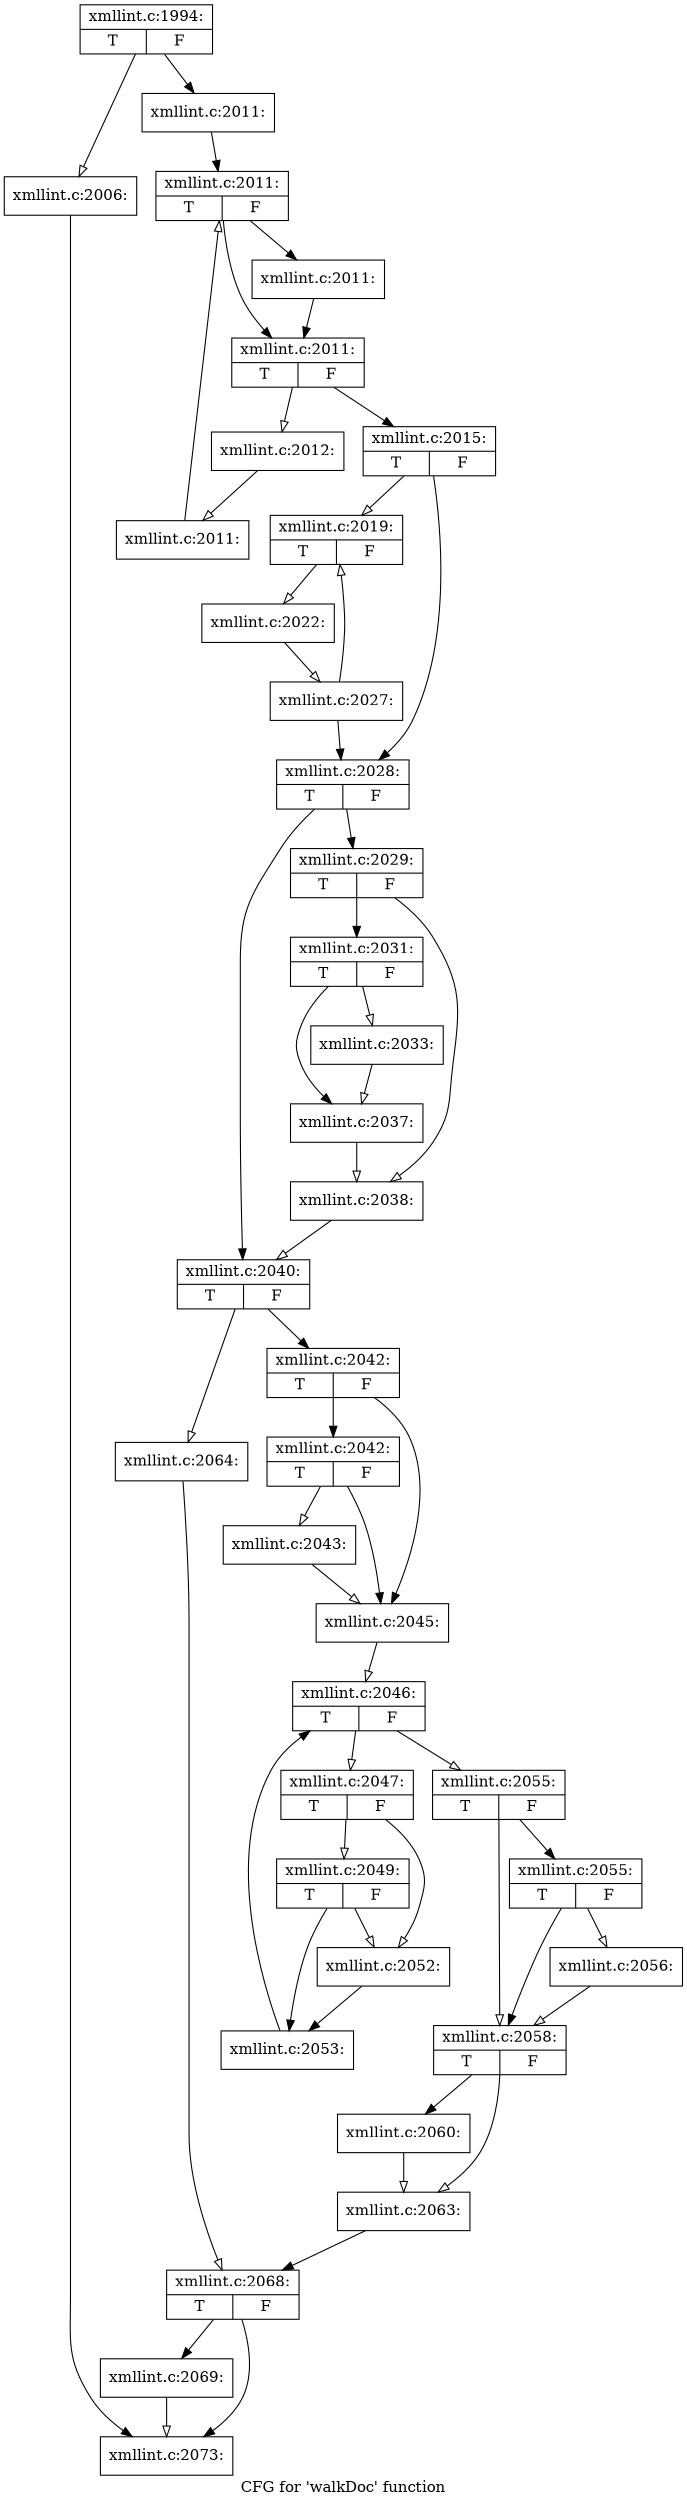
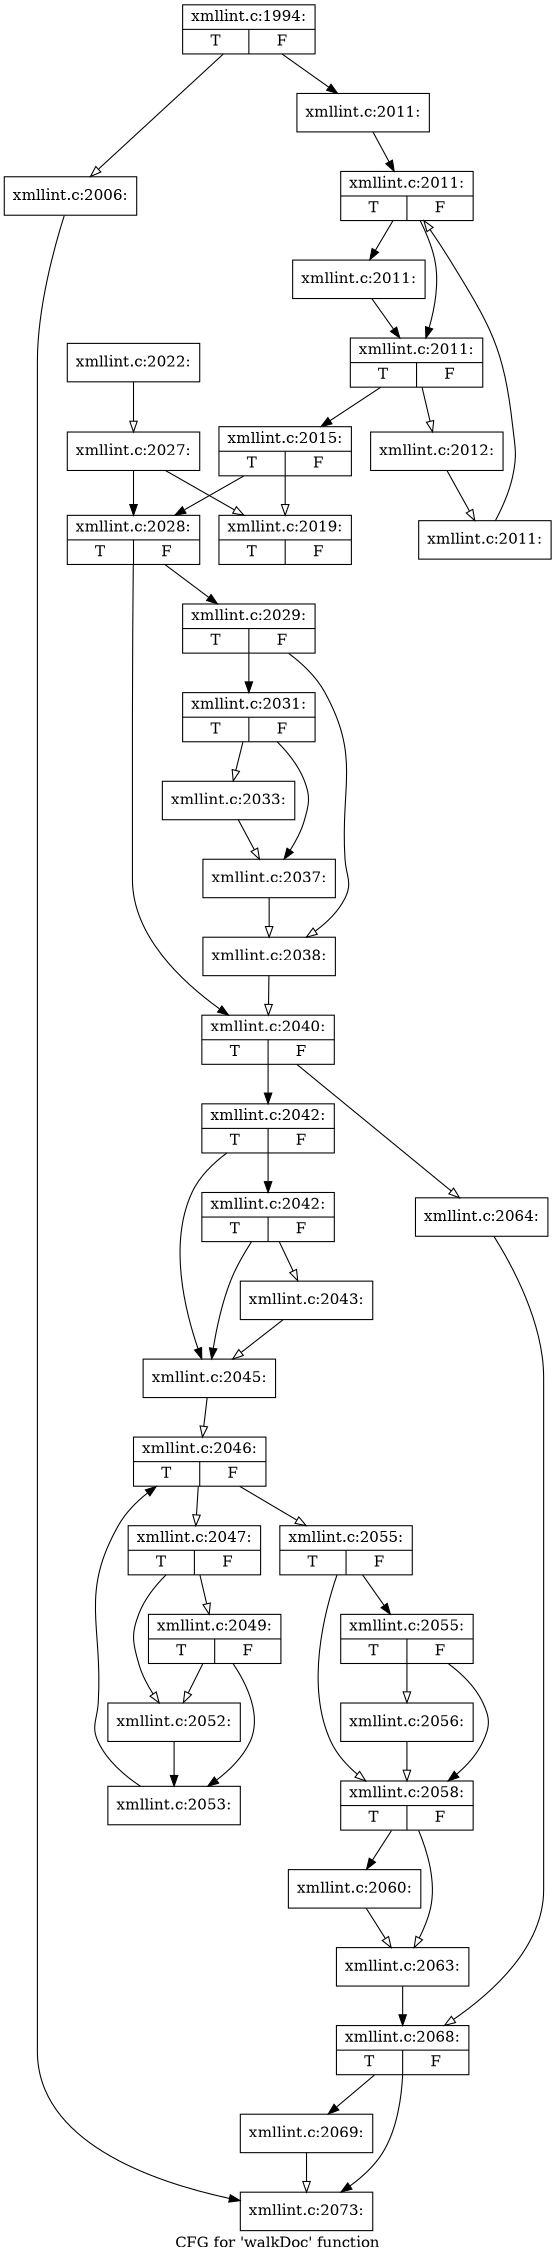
(303, 580) -> none
